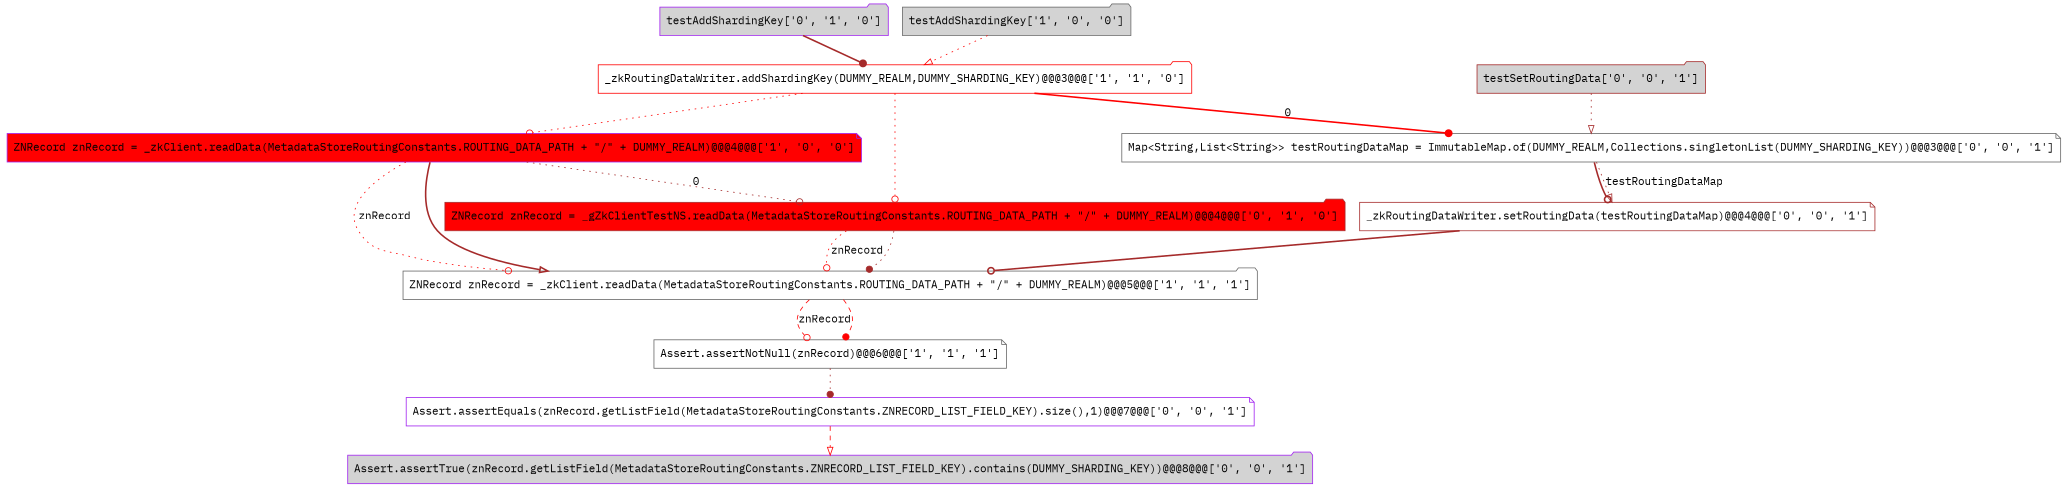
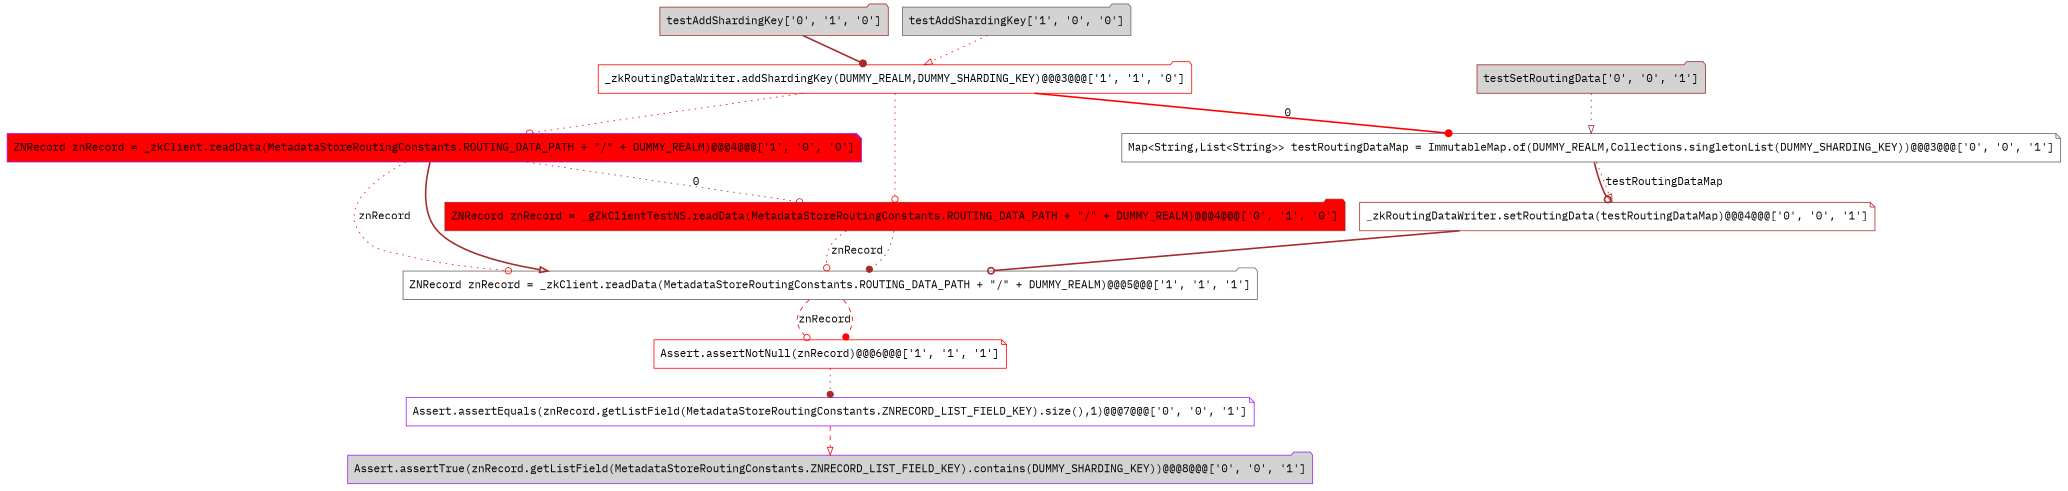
(774, 21) -> (774, 21)
(830, 354) -> (830, 354)
